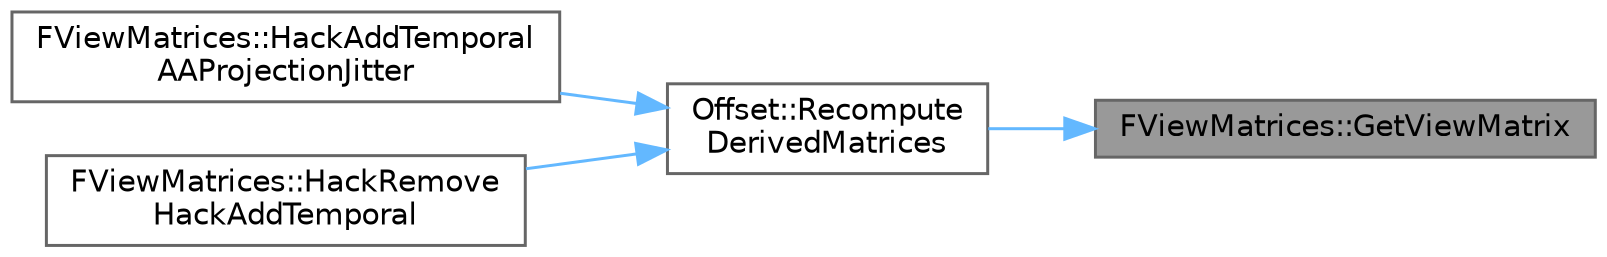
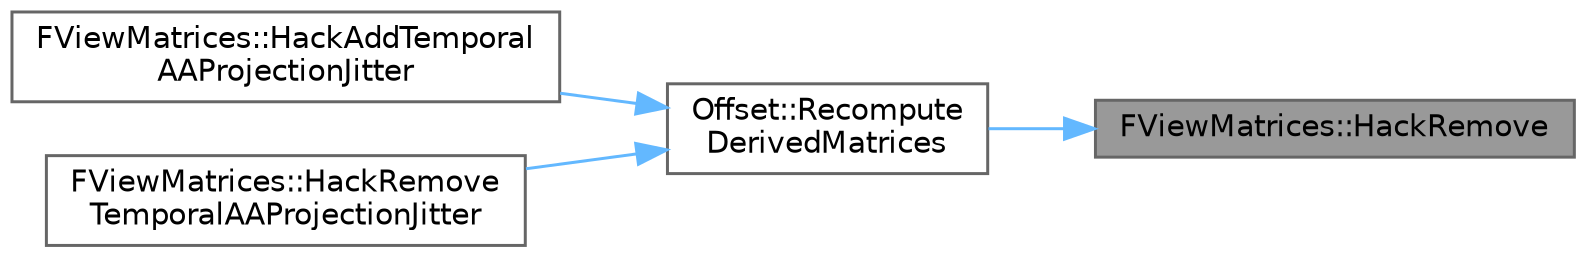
(1345, 129) -> (1335, 129)
(286, 201) -> (286, 201)
